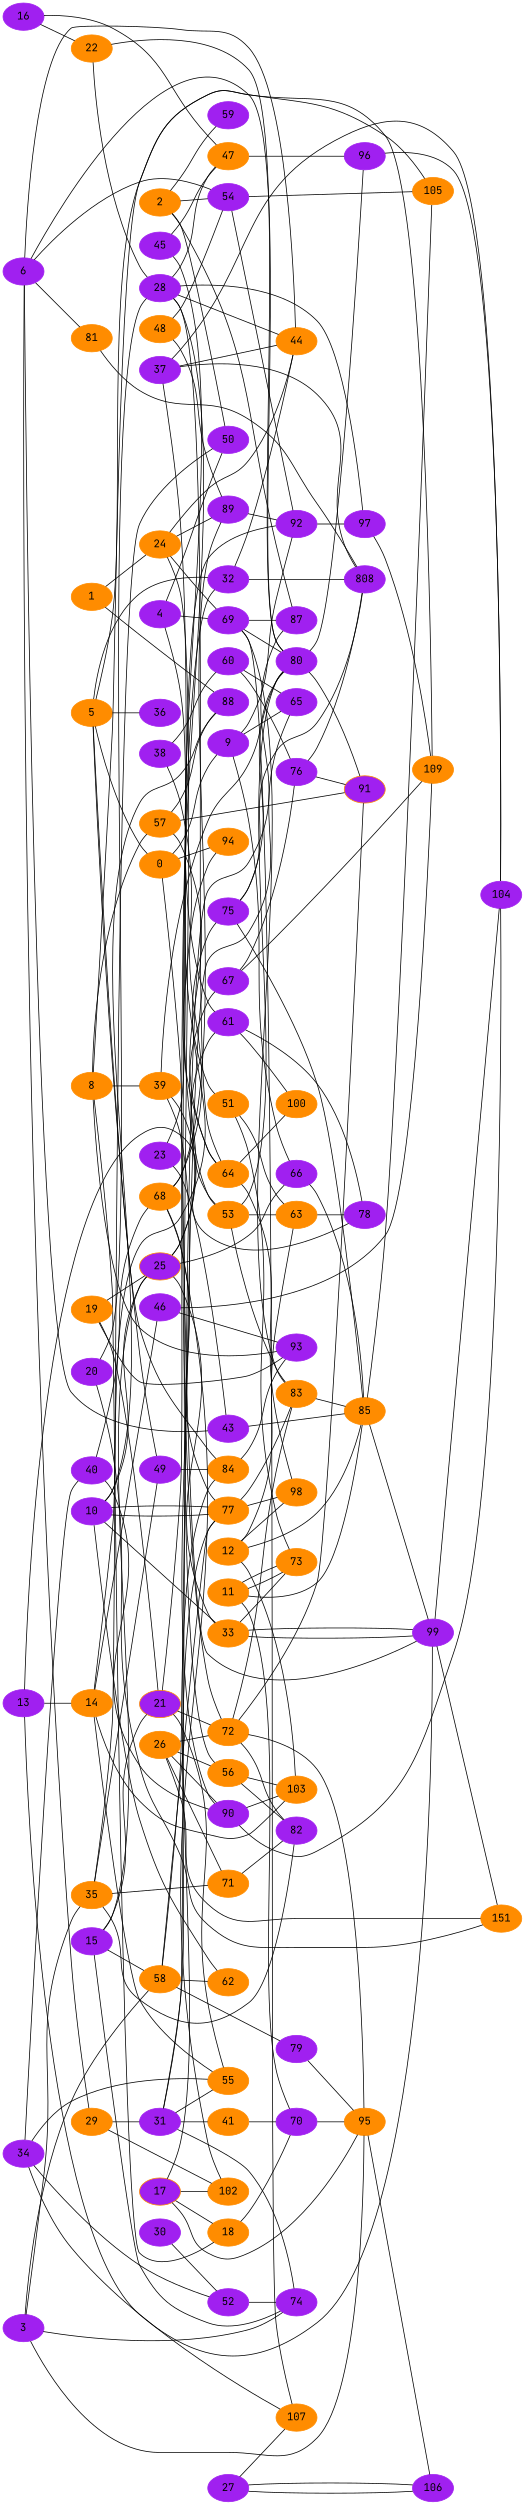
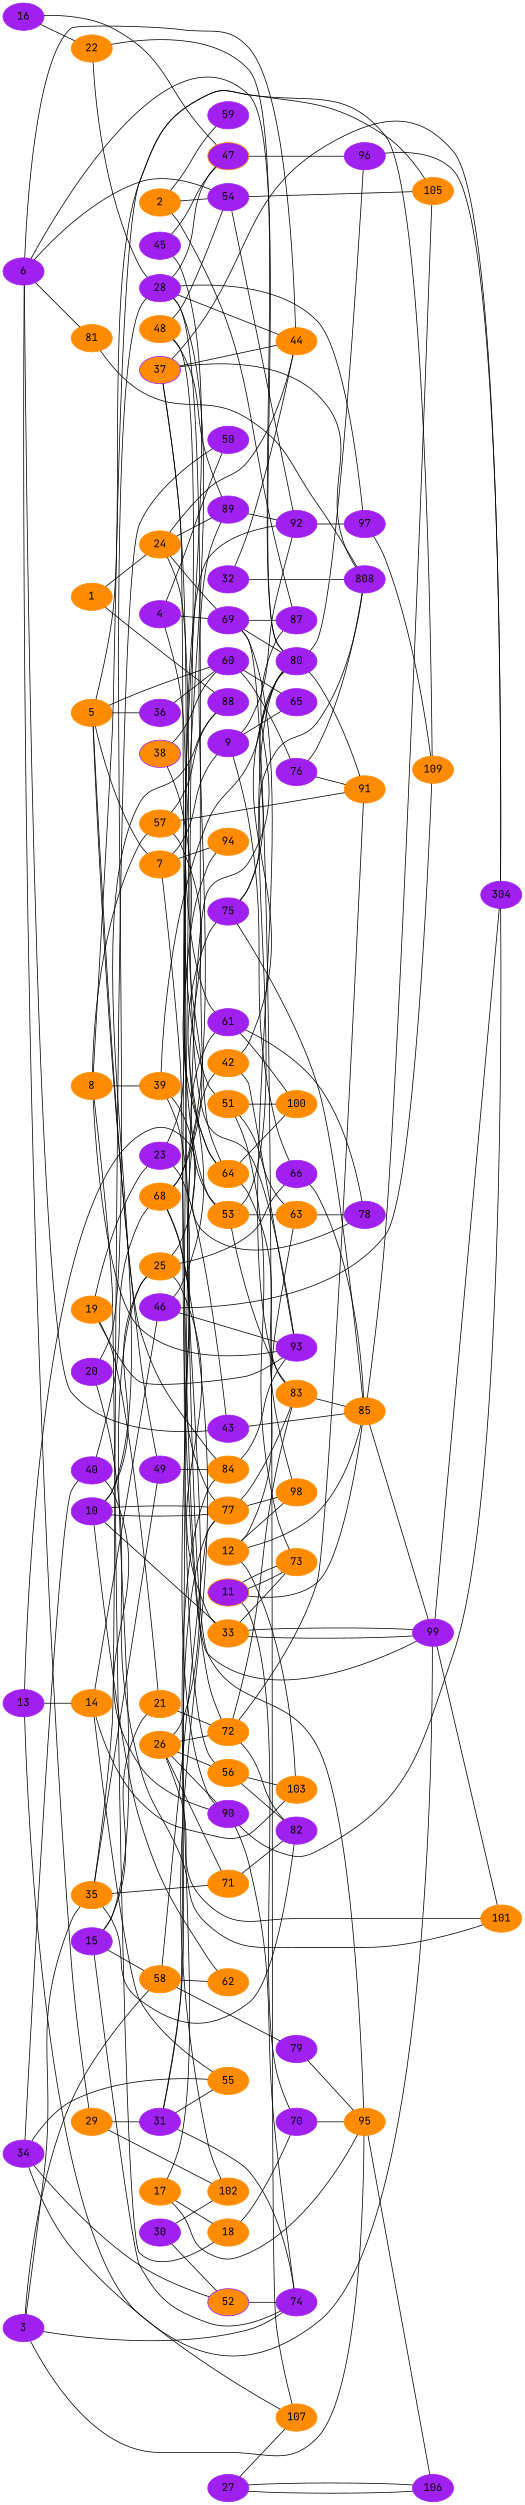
(228, 156) -> (228, 156)
(202, 313) -> none
(160, 370) -> (160, 370)
(124, 611) -> (159, 685)
none -> (194, 687)
(160, 754) -> (160, 754)
(365, 789) -> (365, 789)
none -> (190, 850)
(160, 864) -> (160, 864)
(501, 895) -> (501, 895)
(228, 981) -> none
none -> (228, 1063)
none -> (263, 1104)
(182, 1139) -> none
(137, 1251) -> (202, 1148)
(160, 1266) -> (160, 1266)
(126, 1288) -> (105, 1259)
(188, 1325) -> none
(228, 1592) -> (228, 1592)
(160, 1704) -> (160, 1704)
(257, 1804) -> (263, 1940)
(204, 1880) -> none
(351, 1897) -> (220, 1672)
(501, 1919) -> (501, 1919)
(228, 2122) -> none
(160, 2192) -> (160, 2192)
(194, 2192) -> (190, 2215)
(228, 2302) -> (228, 2302)
